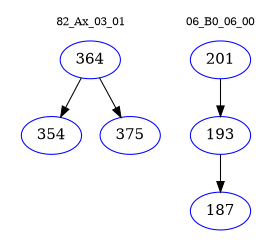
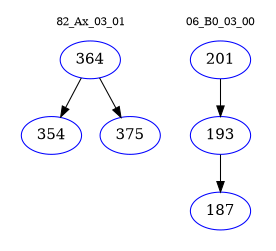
(220, 23) -> (220, 23)
